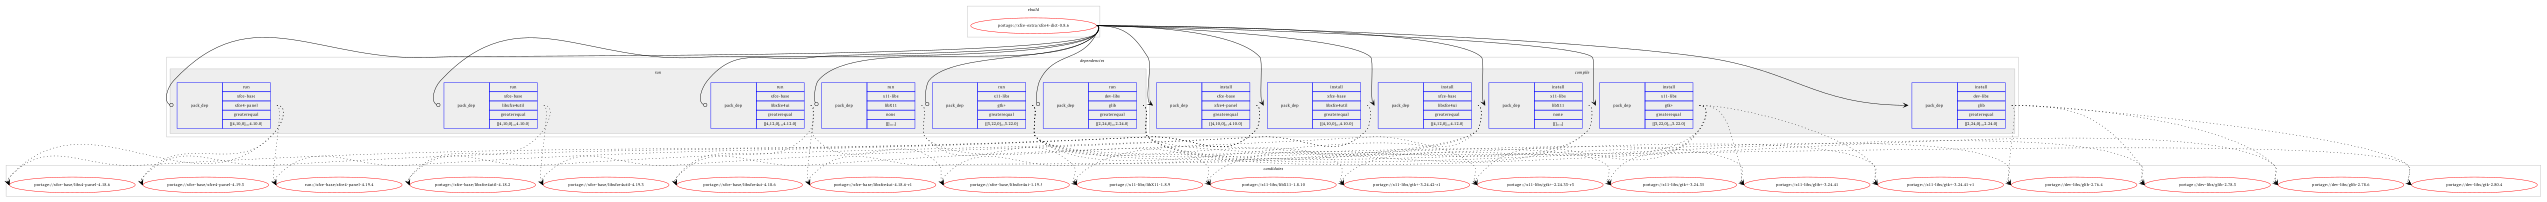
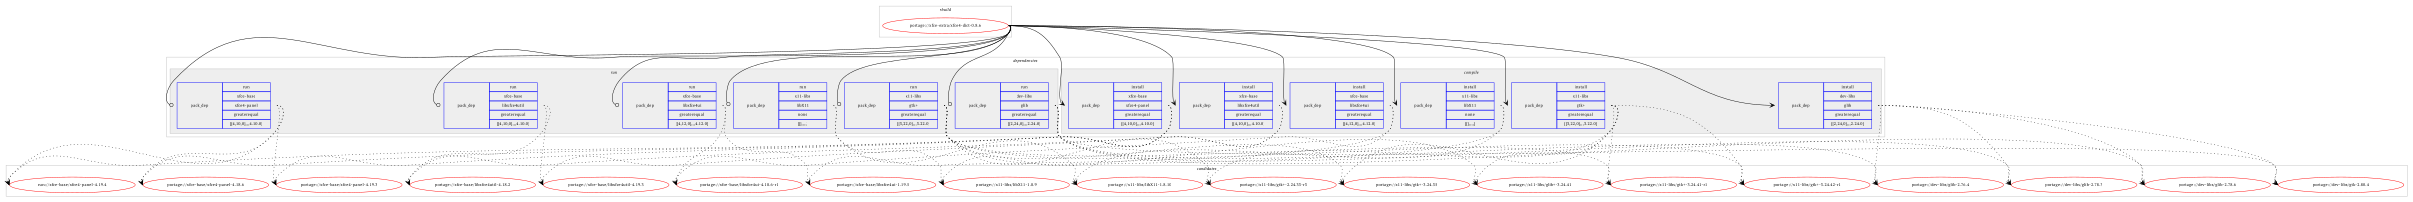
(72, 185) -> (206, 185)
(740, 185) -> none
